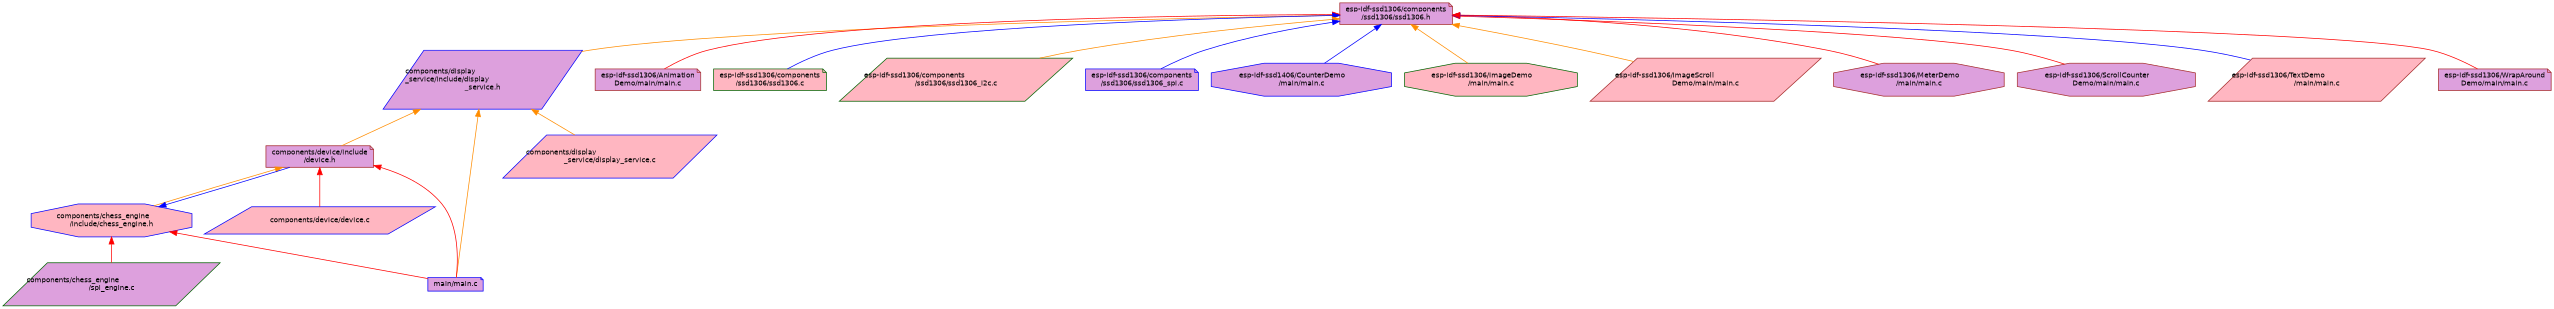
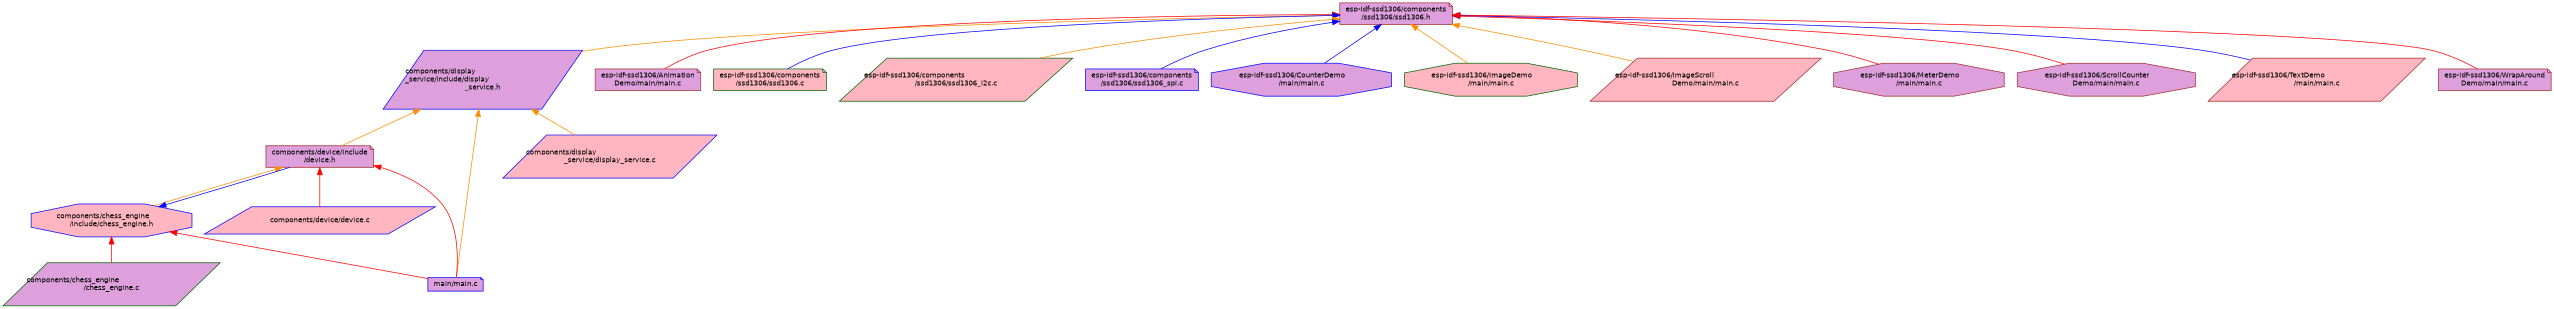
(1301, 80) -> (1301, 80)
(112, 284) -> (112, 284)
